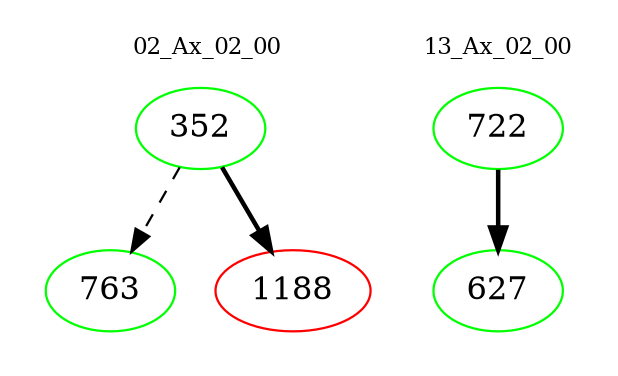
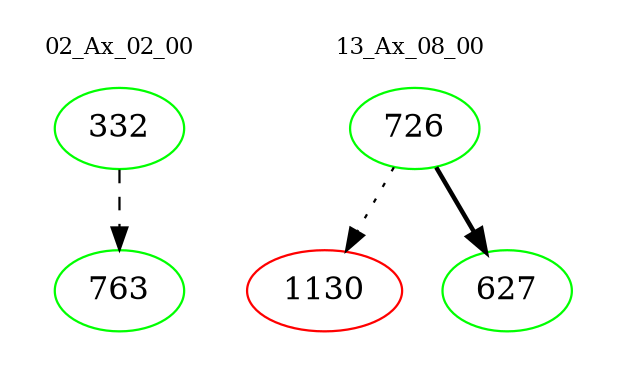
(498, 48) -> (410, 48)
(201, 128) -> (119, 128)
(498, 128) -> (415, 128)
(293, 291) -> none
none -> (325, 291)
